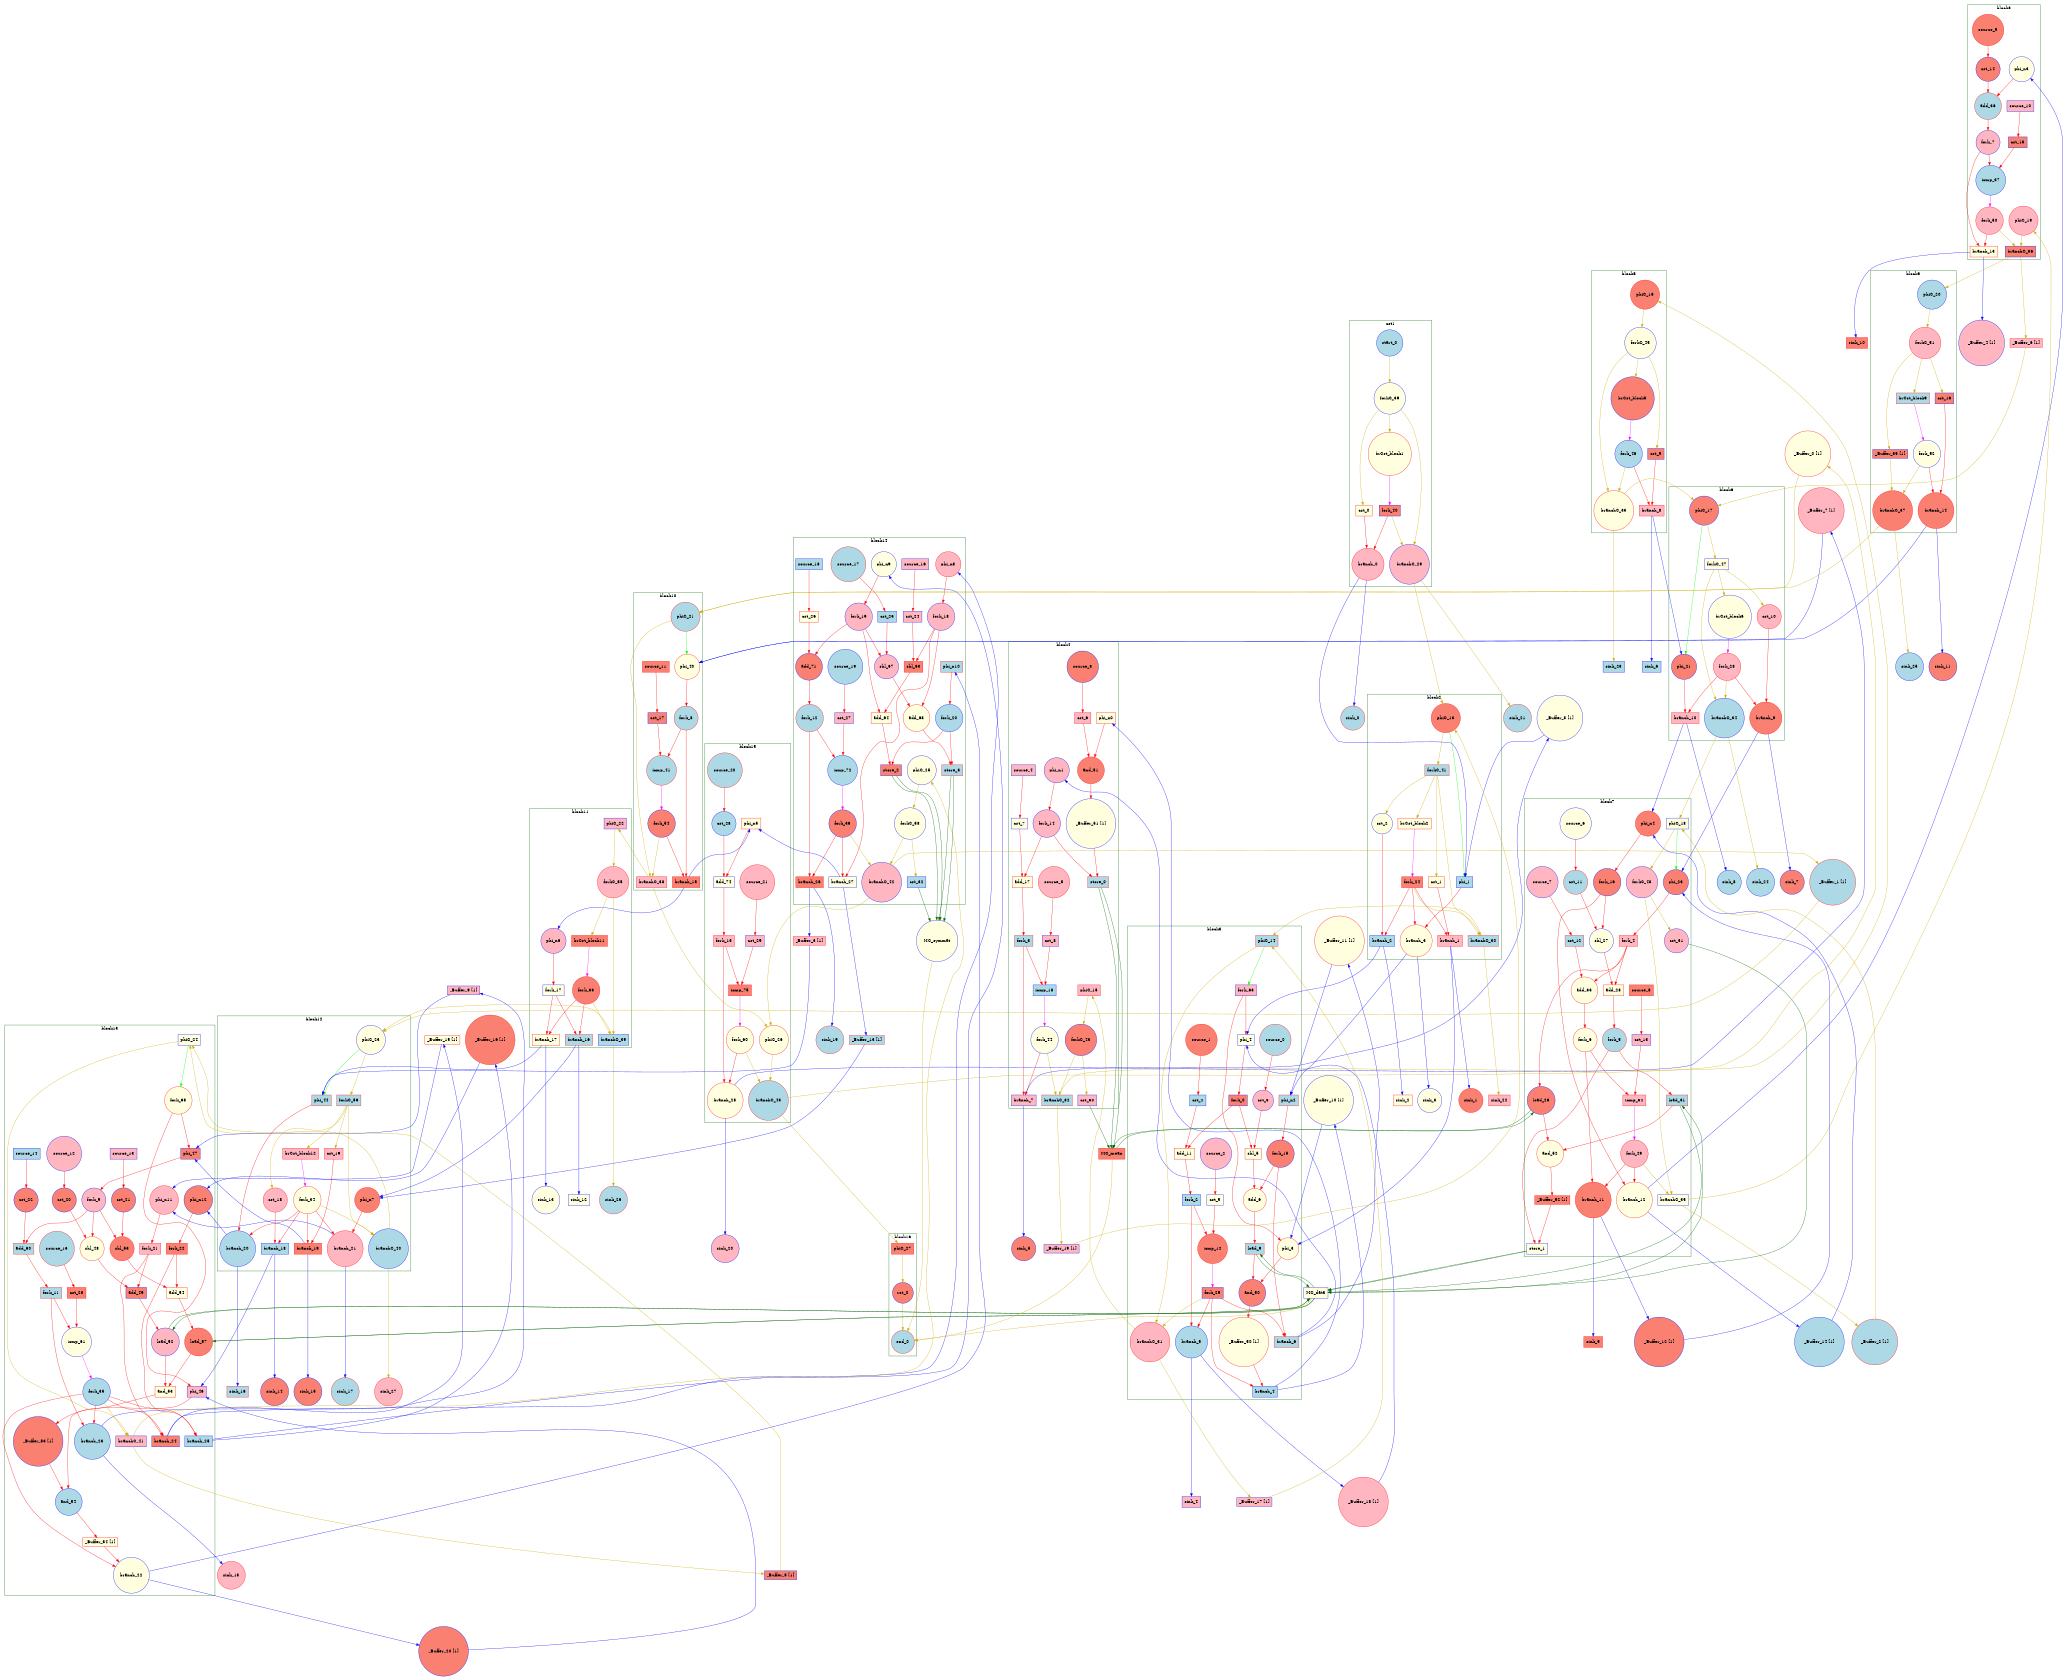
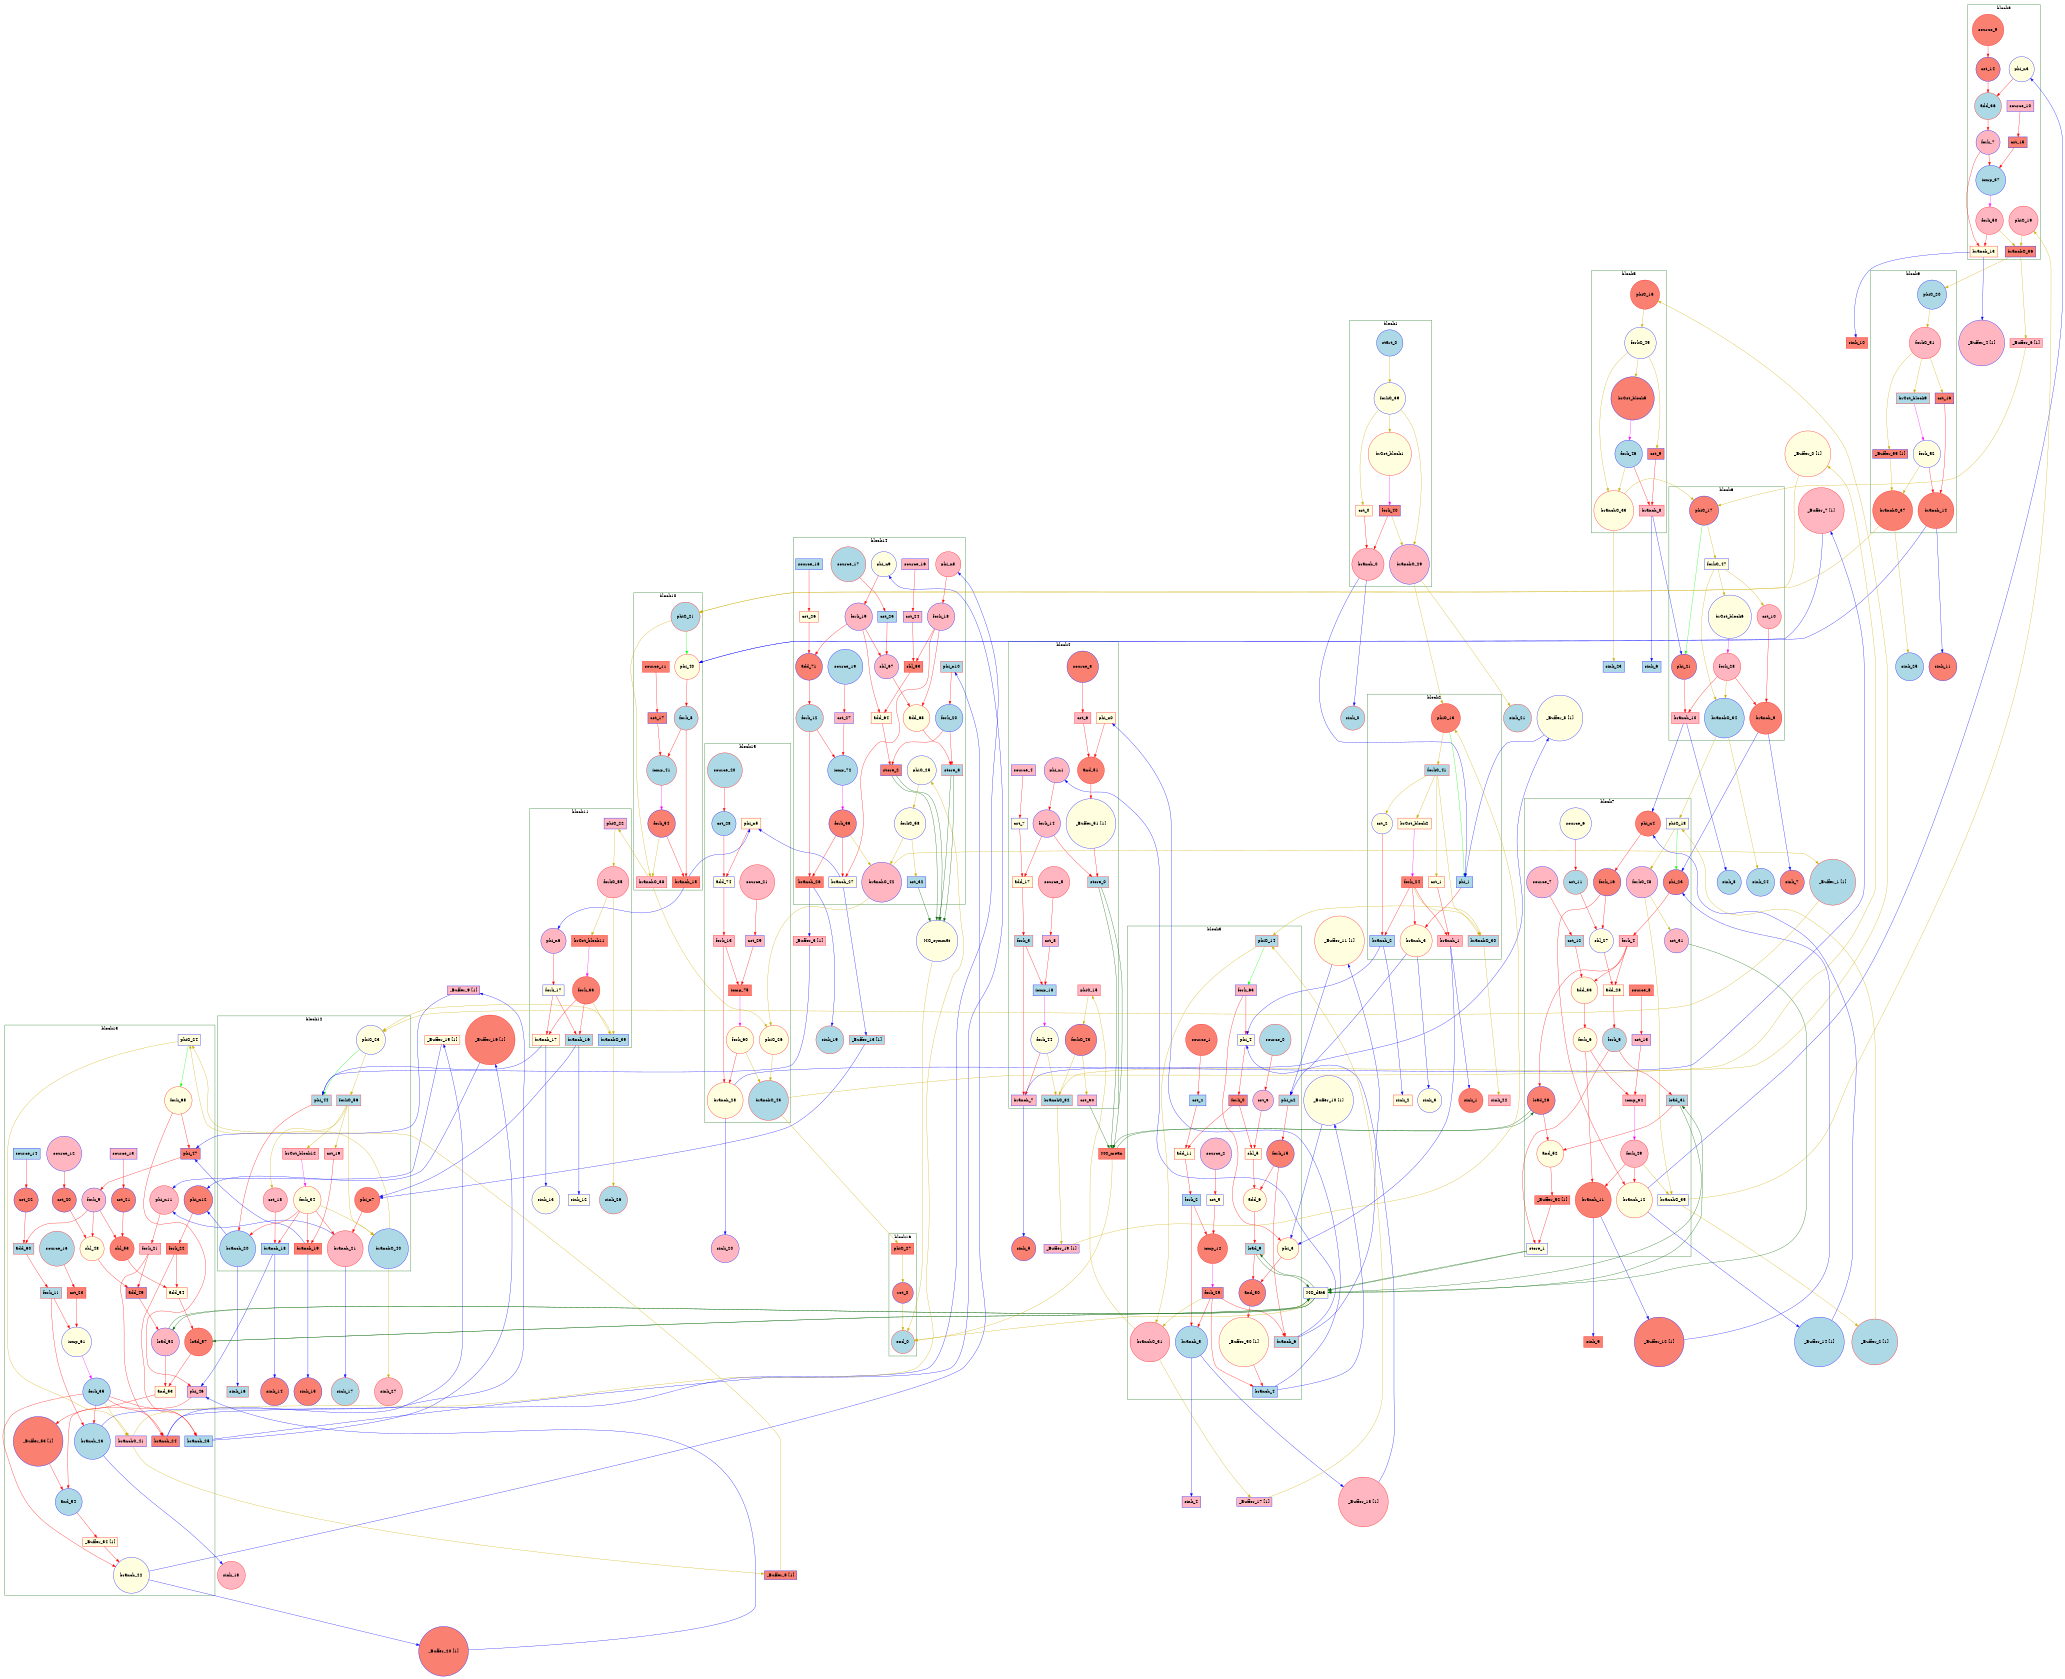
(1391, 324) -> (1391, 324)
